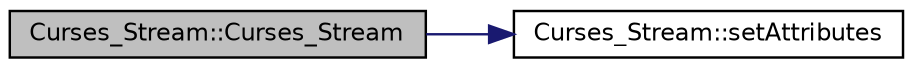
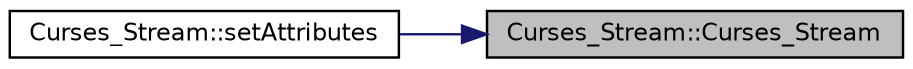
(457, 34) -> (431, 34)
